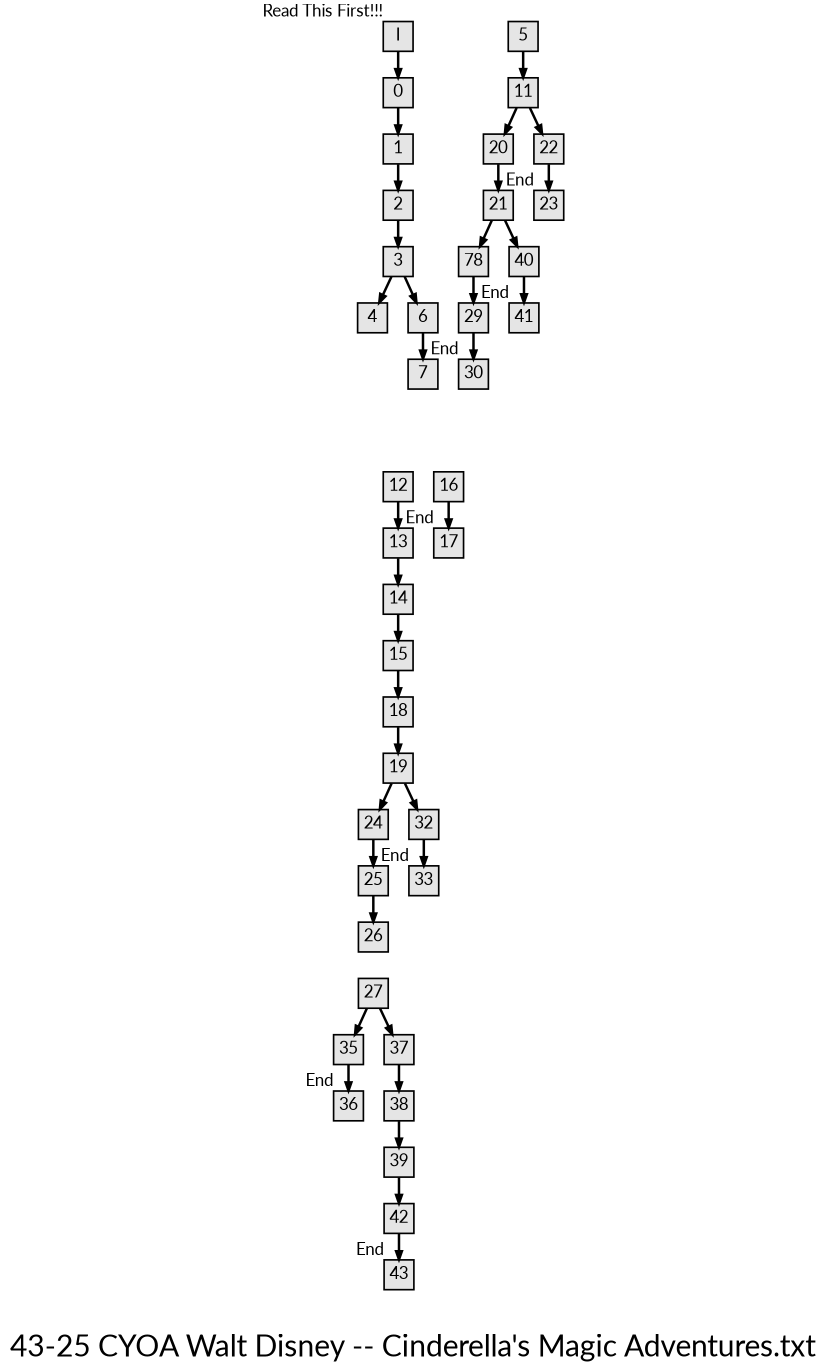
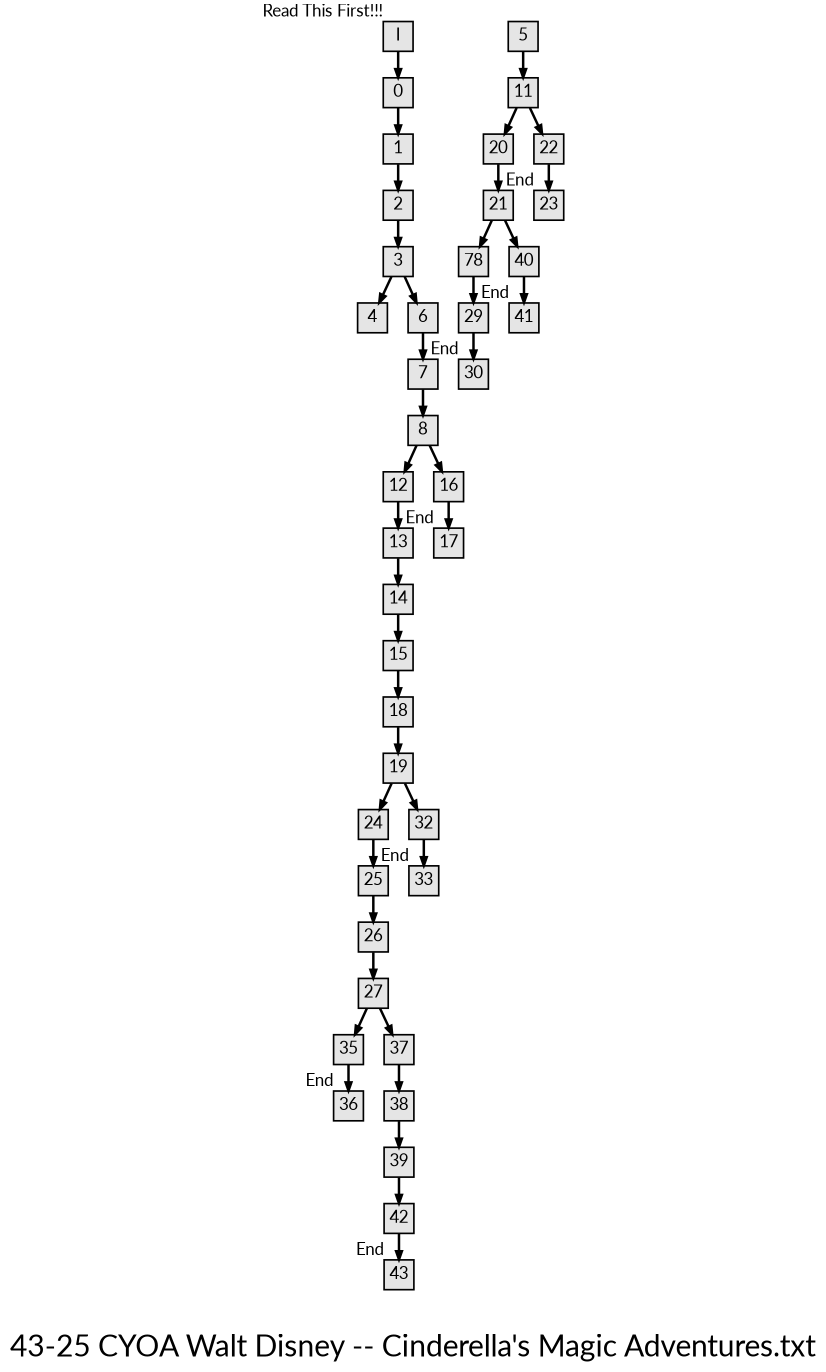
none -> (423, 430)
none -> (373, 961)
